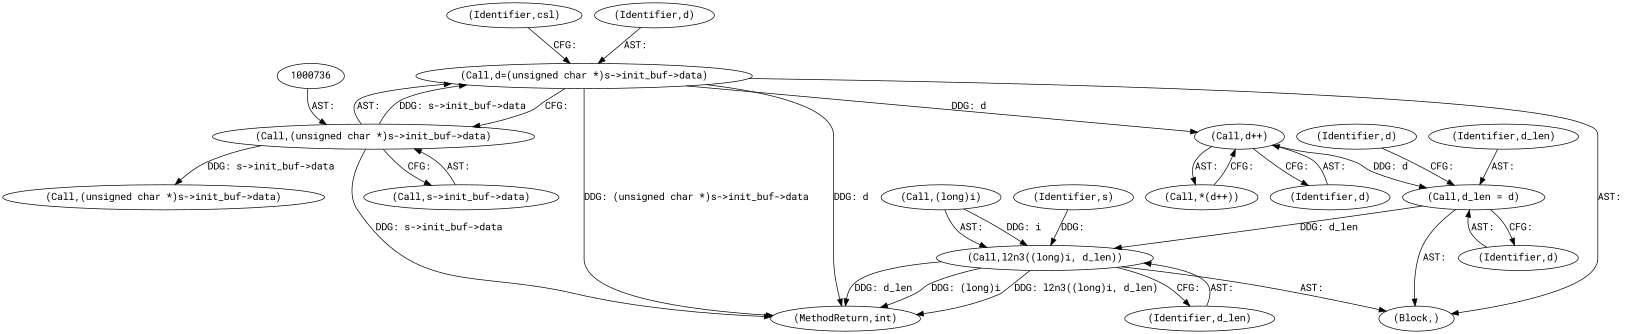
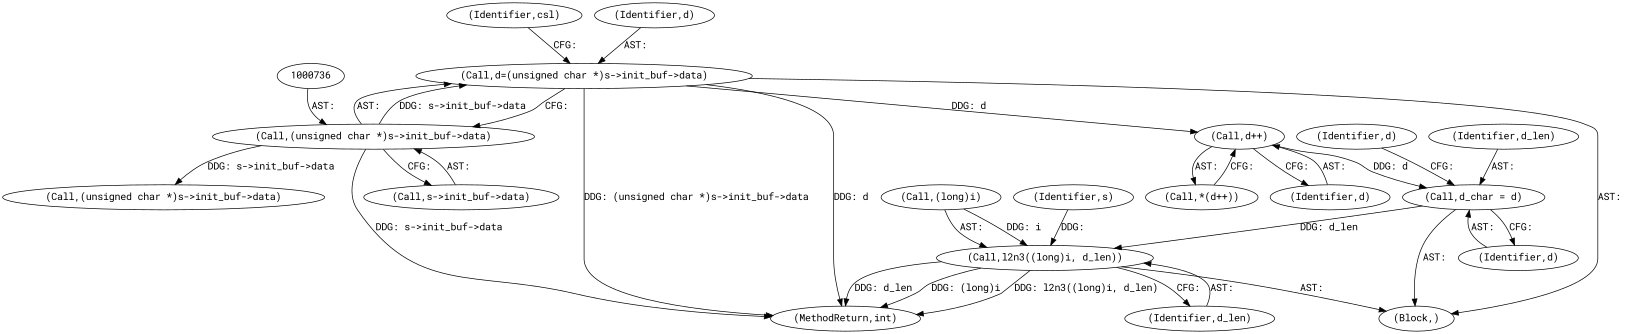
(1474, 197) -> (1474, 197)
